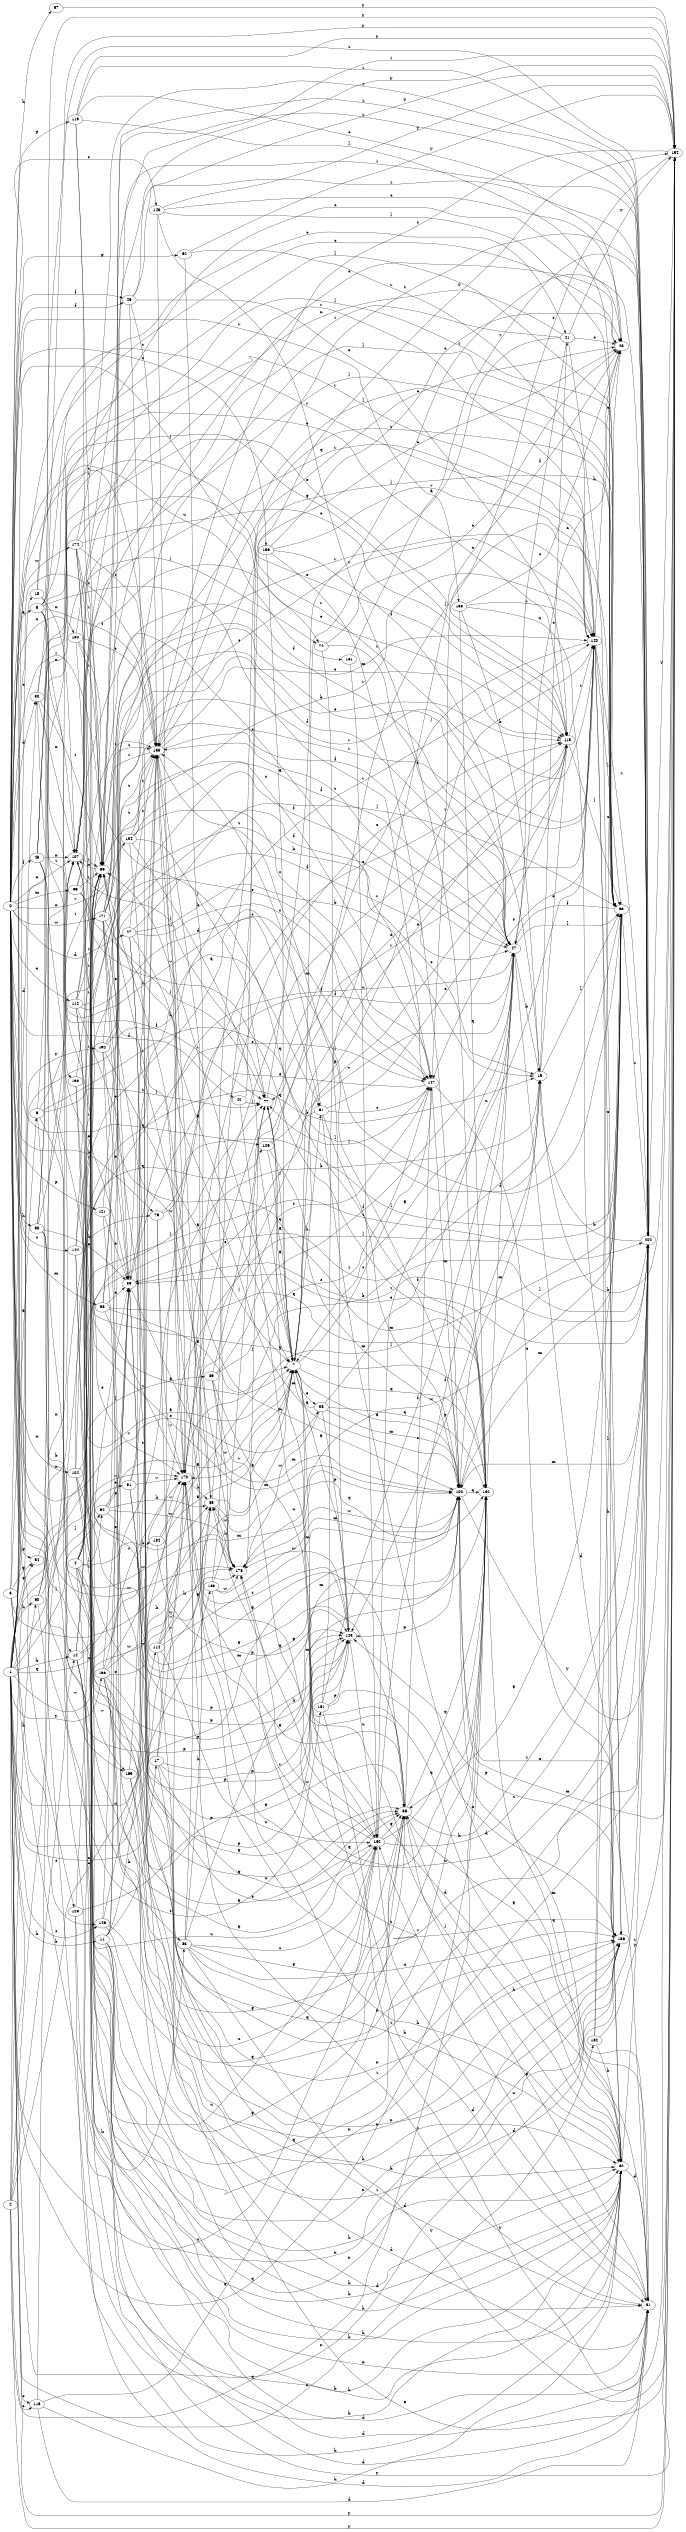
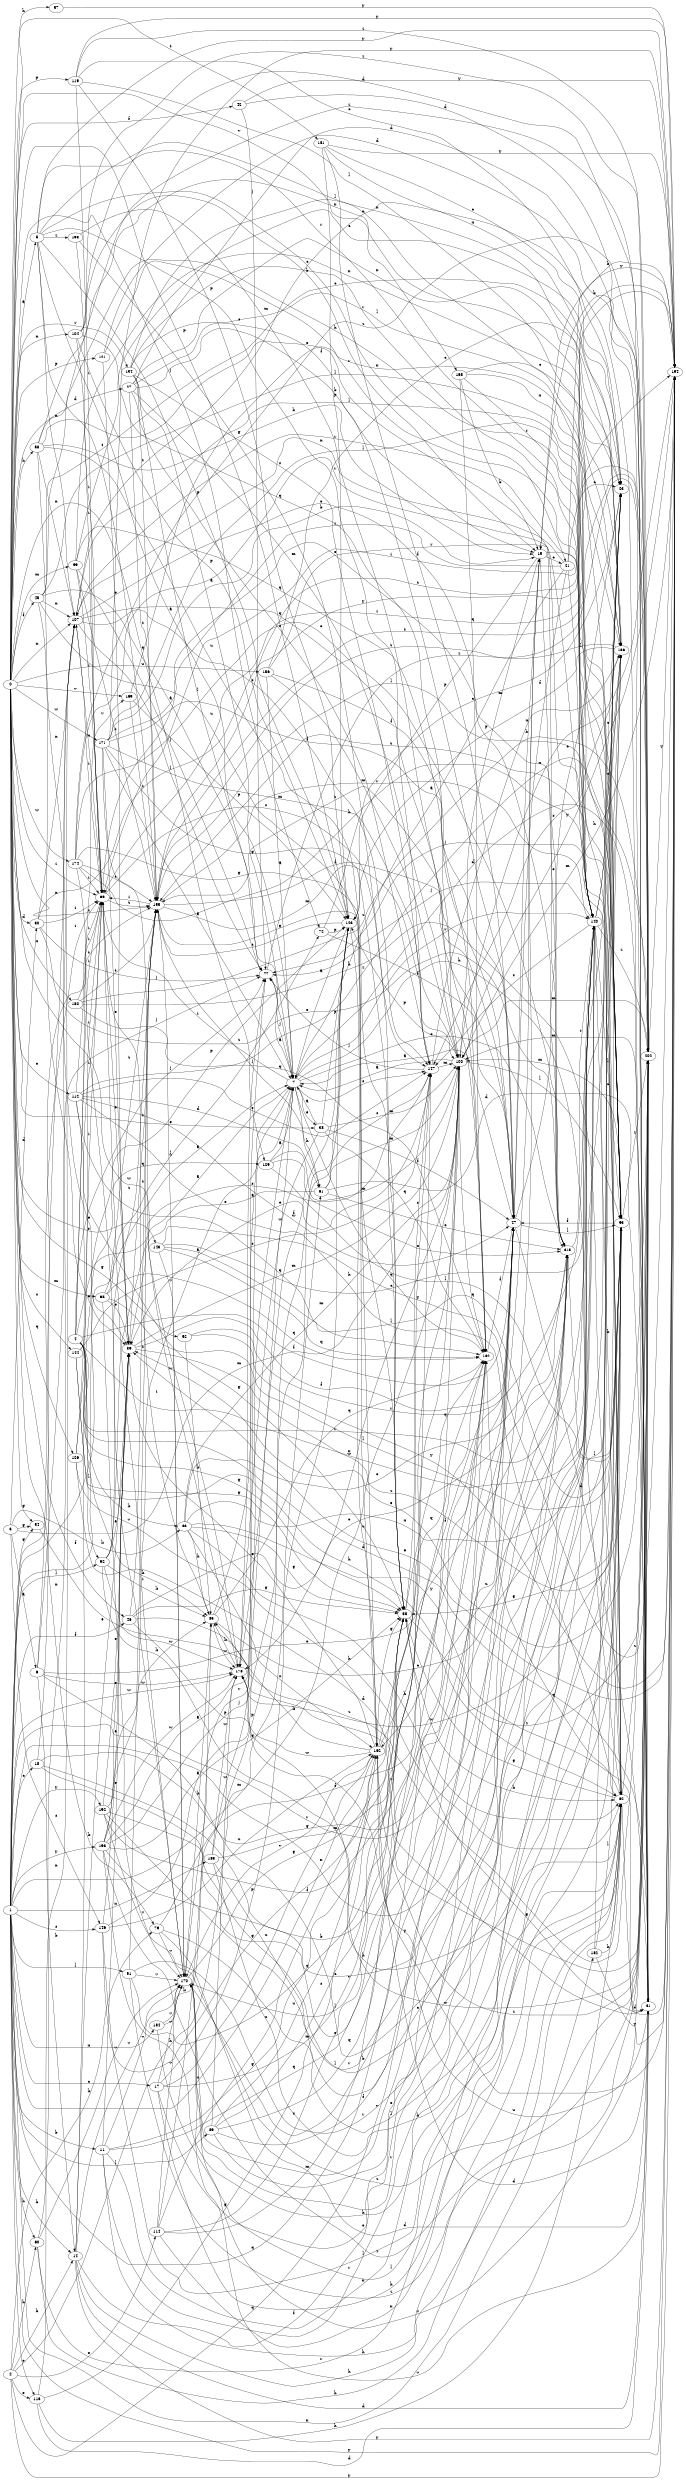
(349, 660) -> none
(568, 740) -> (568, 1250)
(175, 1640) -> (257, 1559)
